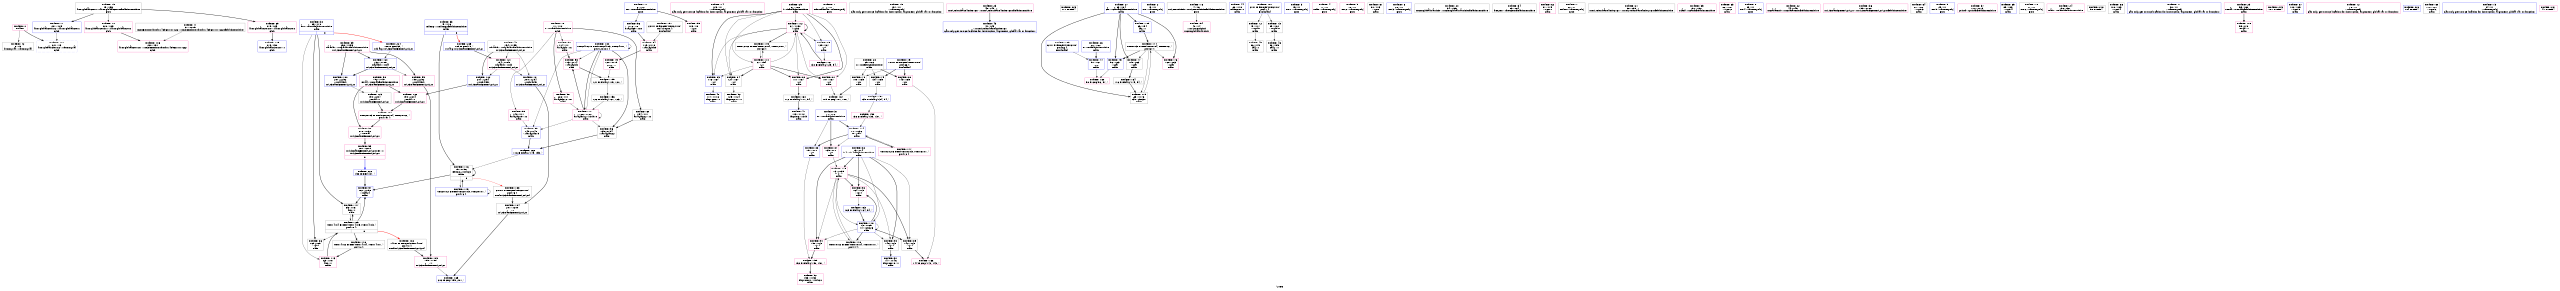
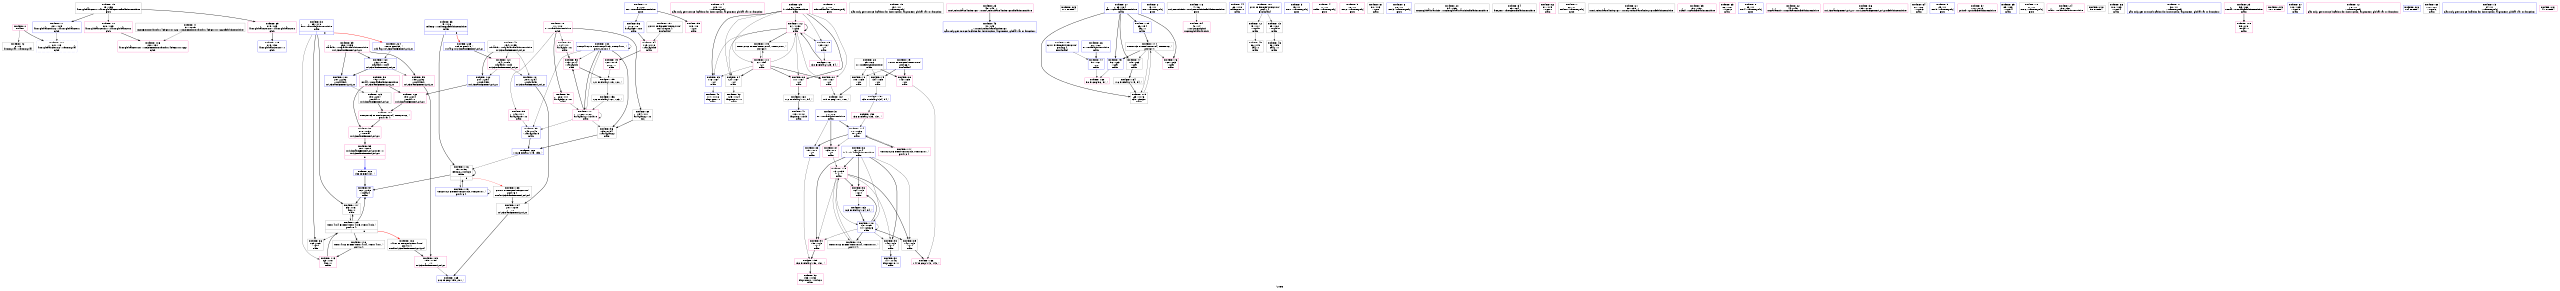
(643, 119) -> (643, 119)
